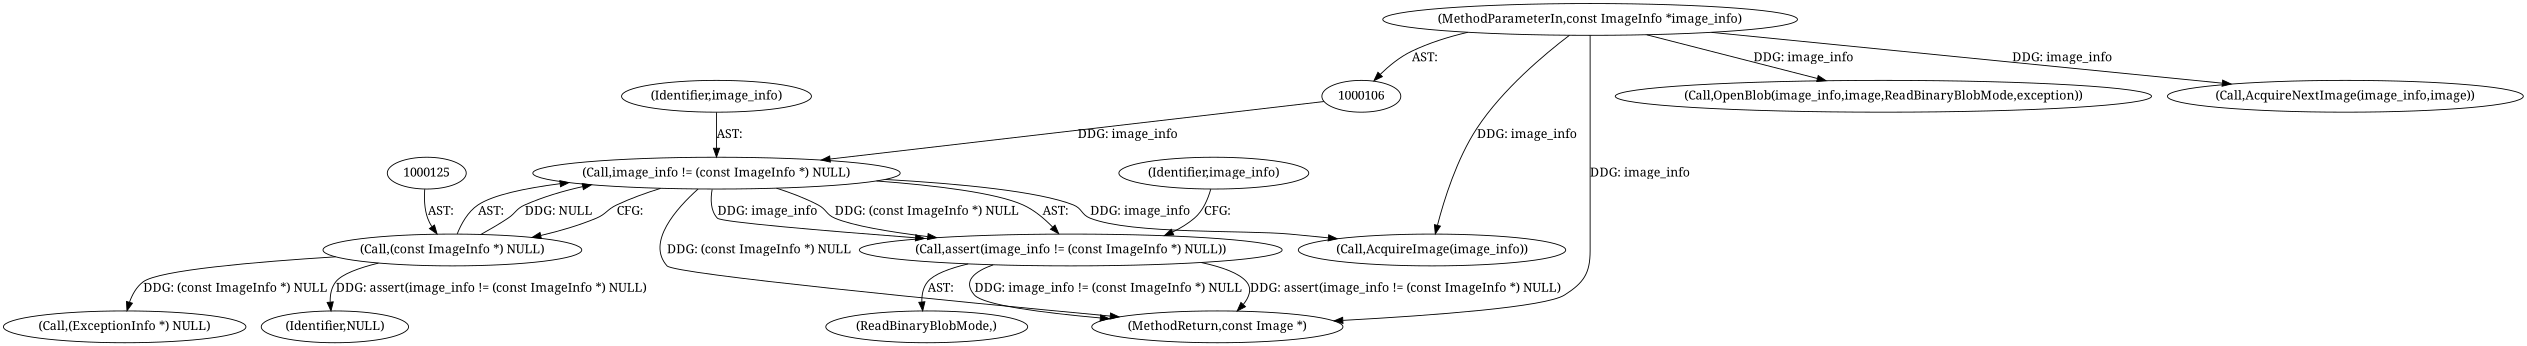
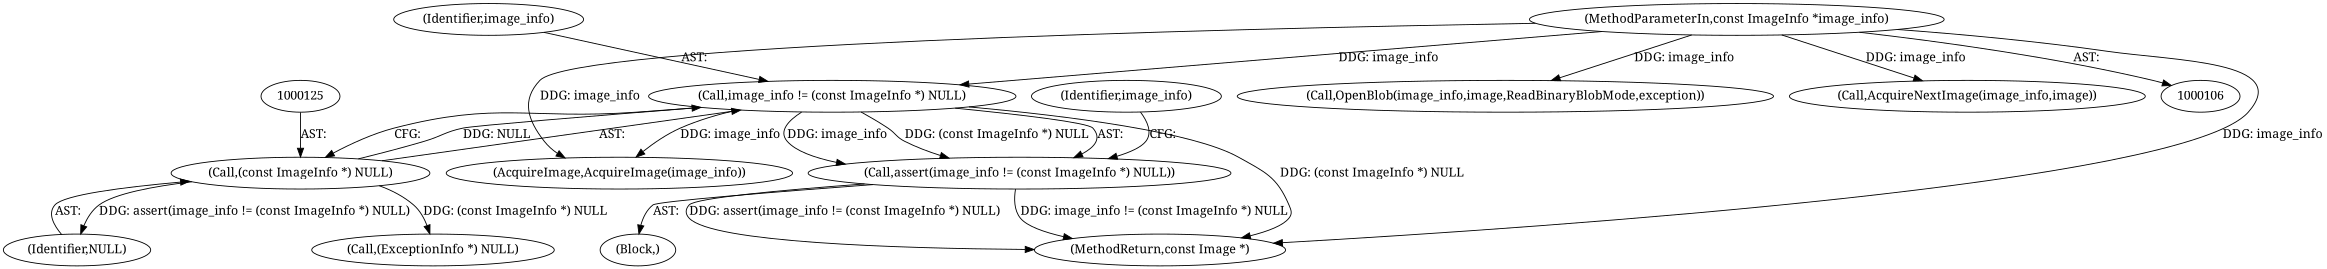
(1077, 130) -> (1285, 58)
none -> (100, 192)
(1432, 250) -> (619, 173)
(927, 327) -> (638, 250)
